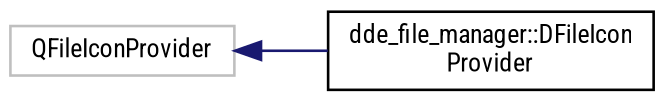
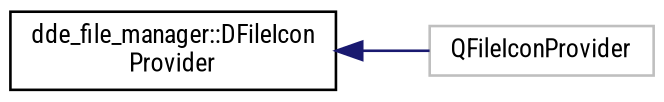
(295, 51) -> (396, 51)
